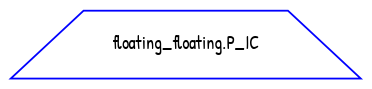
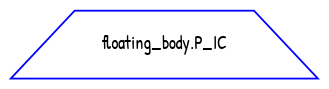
(186, 45) -> (164, 45)
